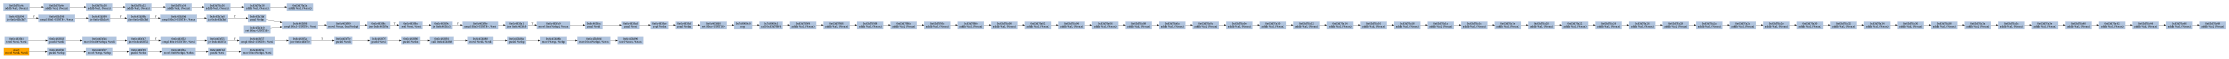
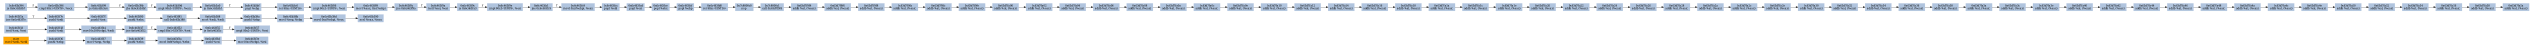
none -> (2247, 7)
(273, 21) -> (268, 7)
(281, 41) -> none
